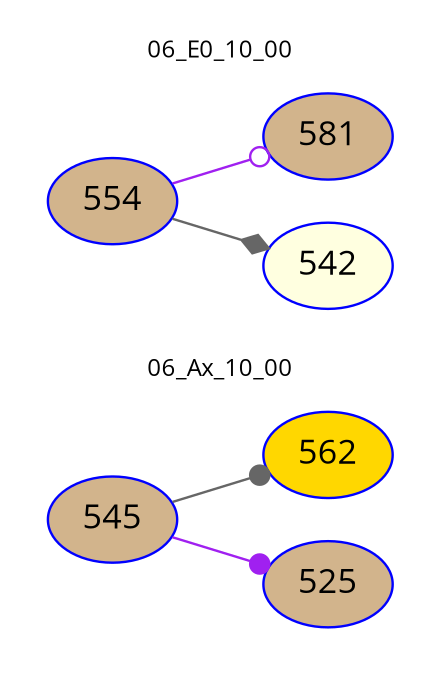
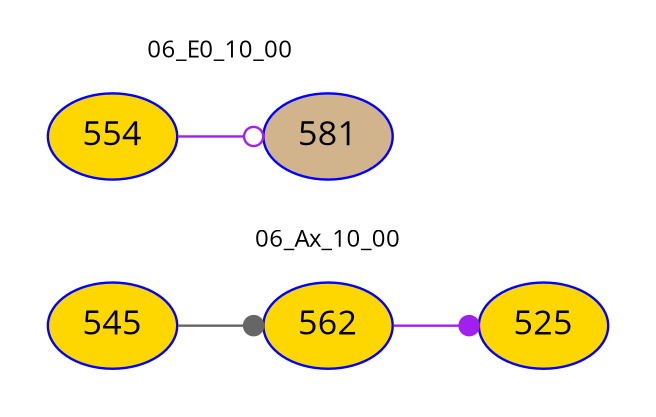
(113, 201) -> (113, 136)
(328, 266) -> none
(113, 520) -> (113, 326)
(211, 549) -> (426, 326)
(328, 584) -> (544, 326)
